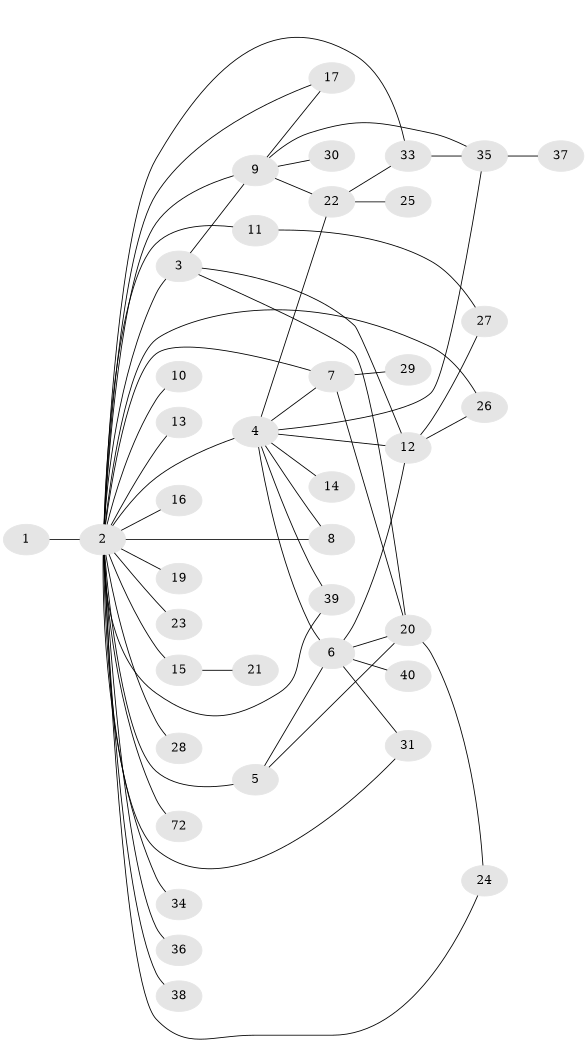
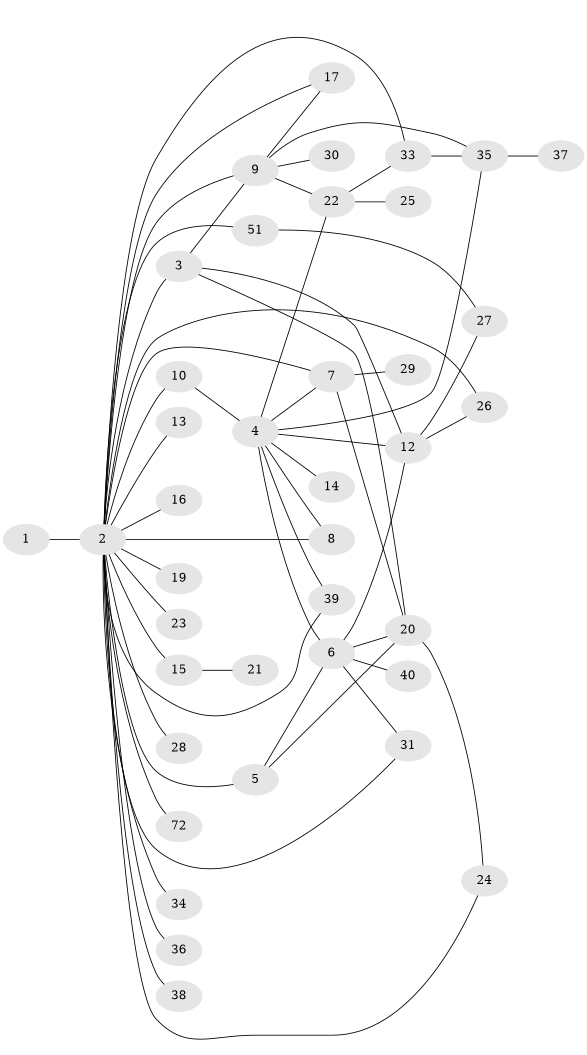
(255, 231) -> (255, 231)
(165, 471) -> (217, 404)
